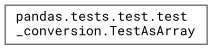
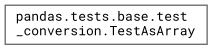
(106, 25) -> (106, 25)
